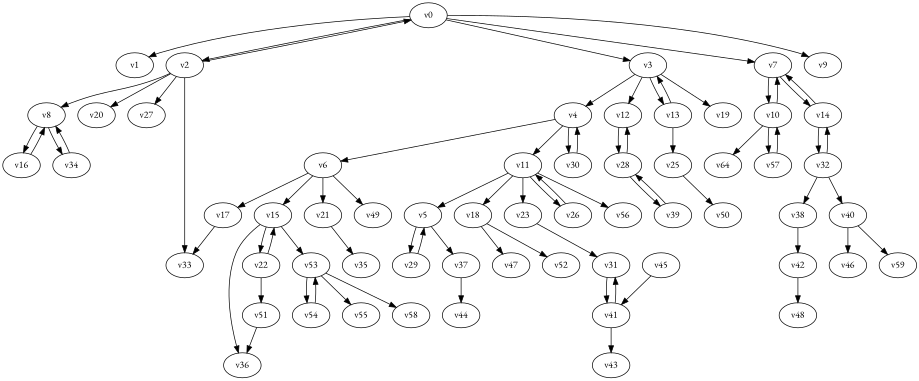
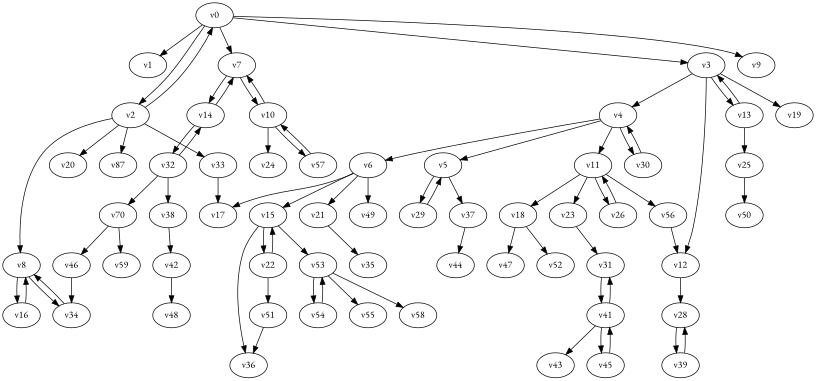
(147, 115) -> (118, 165)
(628, 144) -> (673, 237)
(723, 165) -> (268, 165)
(476, 189) -> (534, 139)
(848, 215) -> (118, 215)
(206, 238) -> (218, 187)
none -> (72, 287)
none -> (601, 337)
